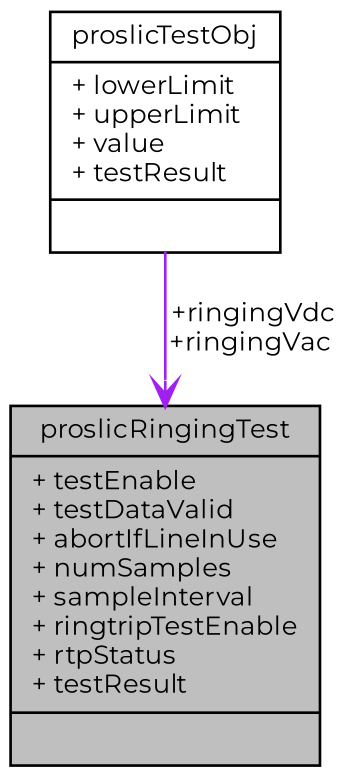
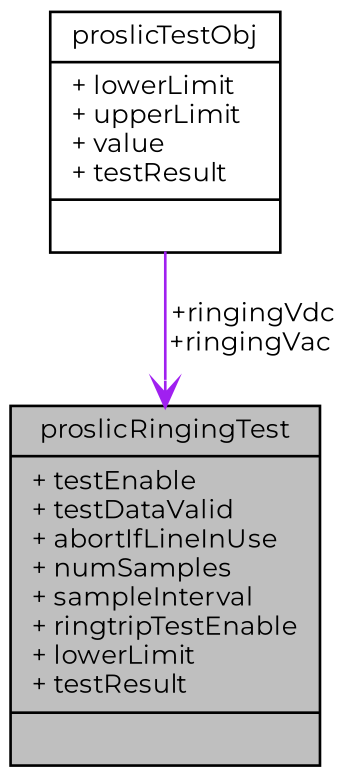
(104, 656) -> (114, 656)
